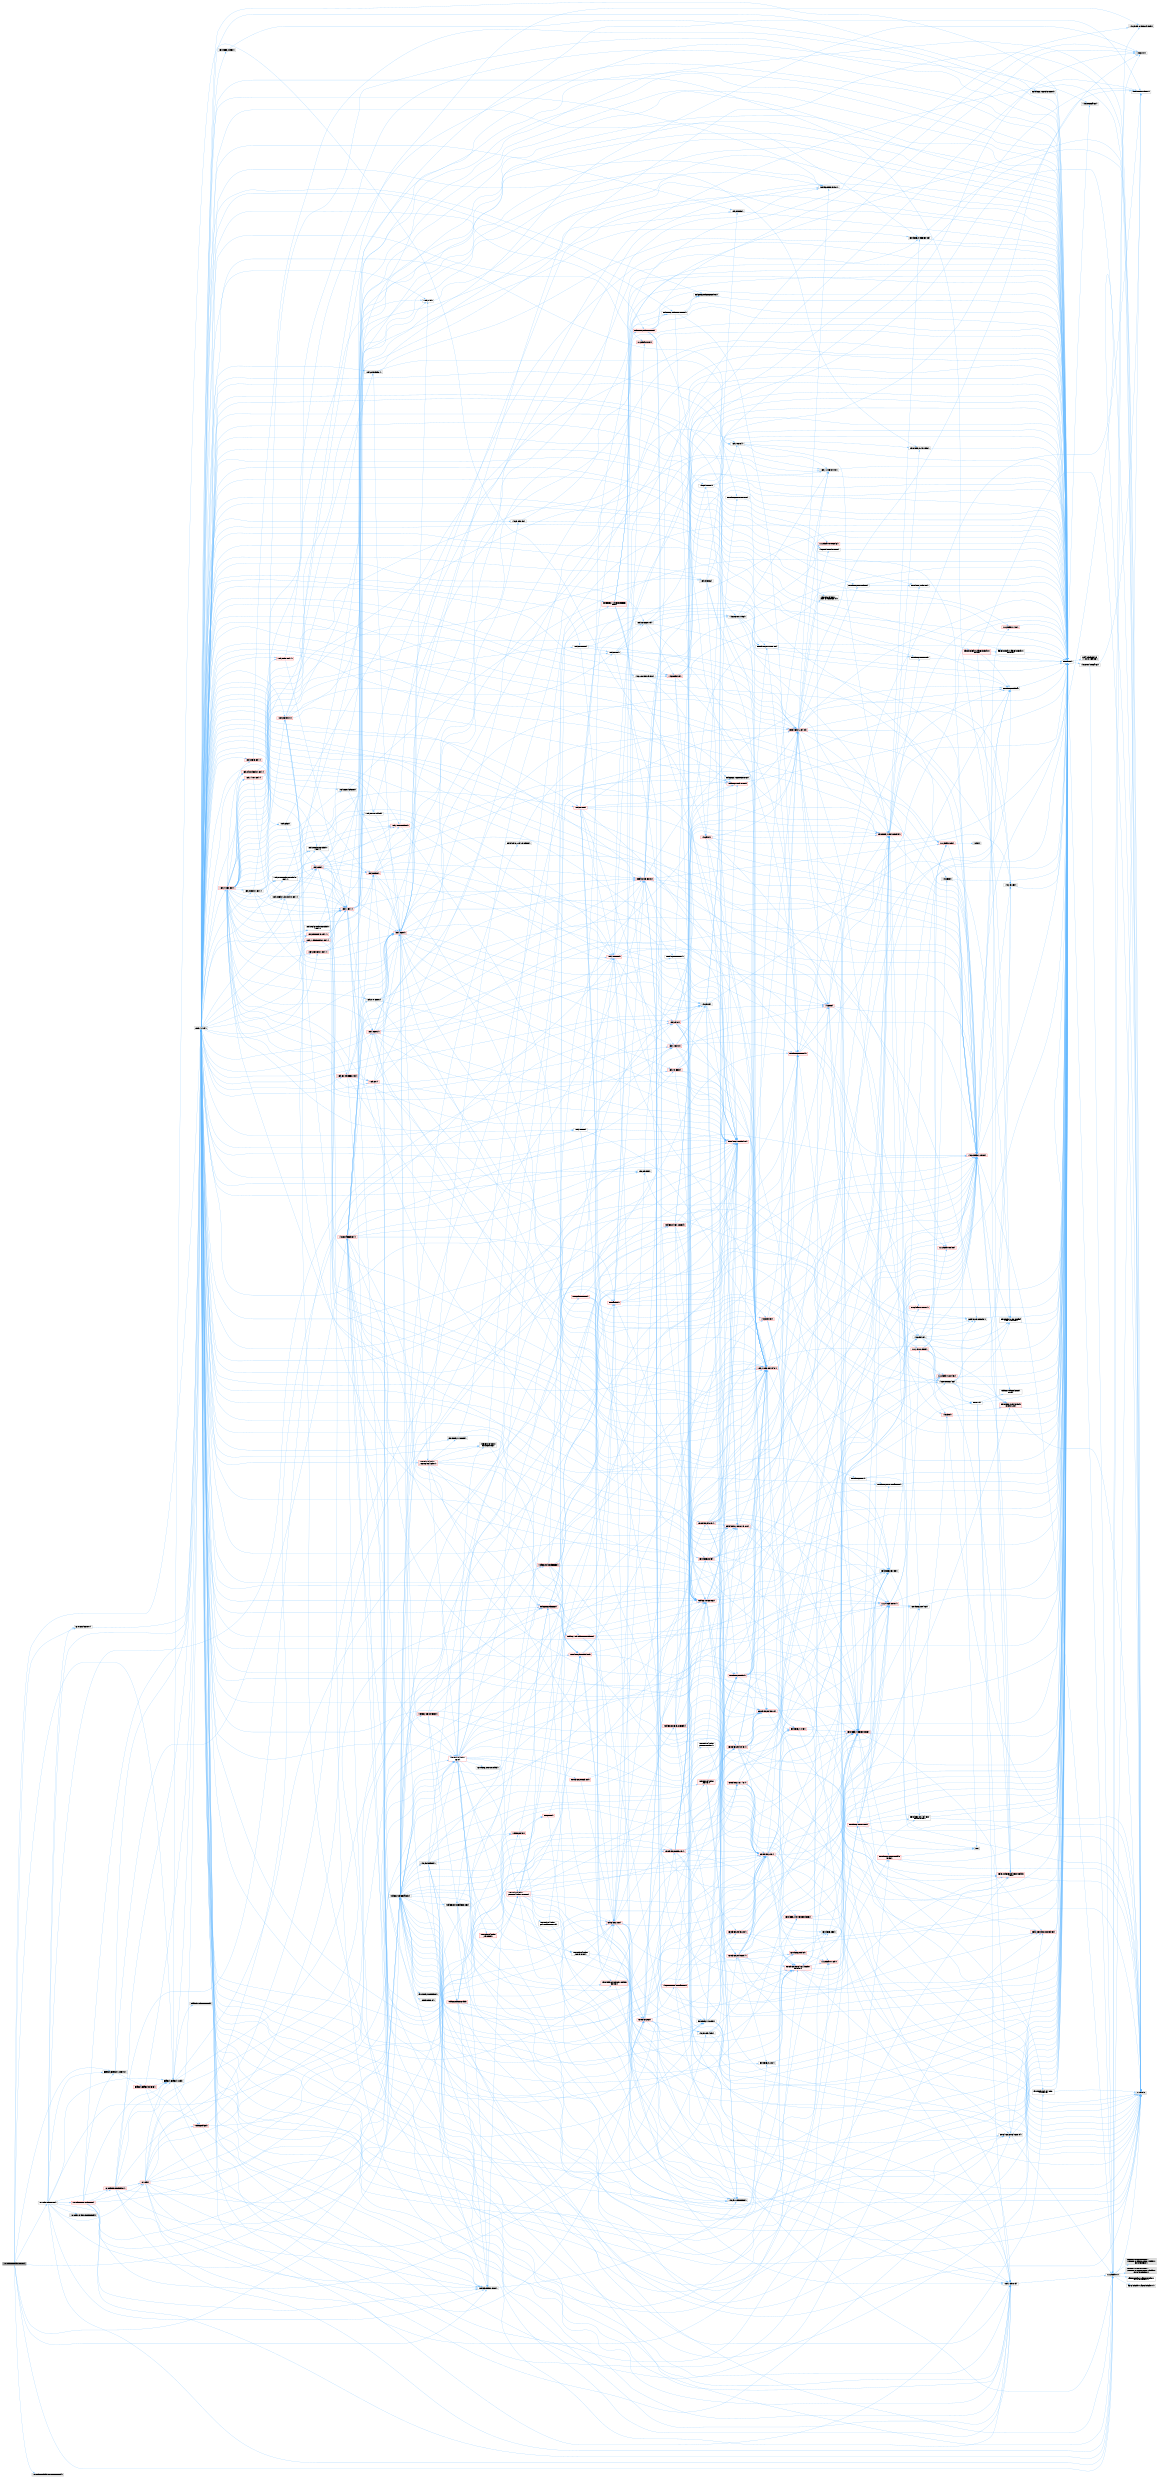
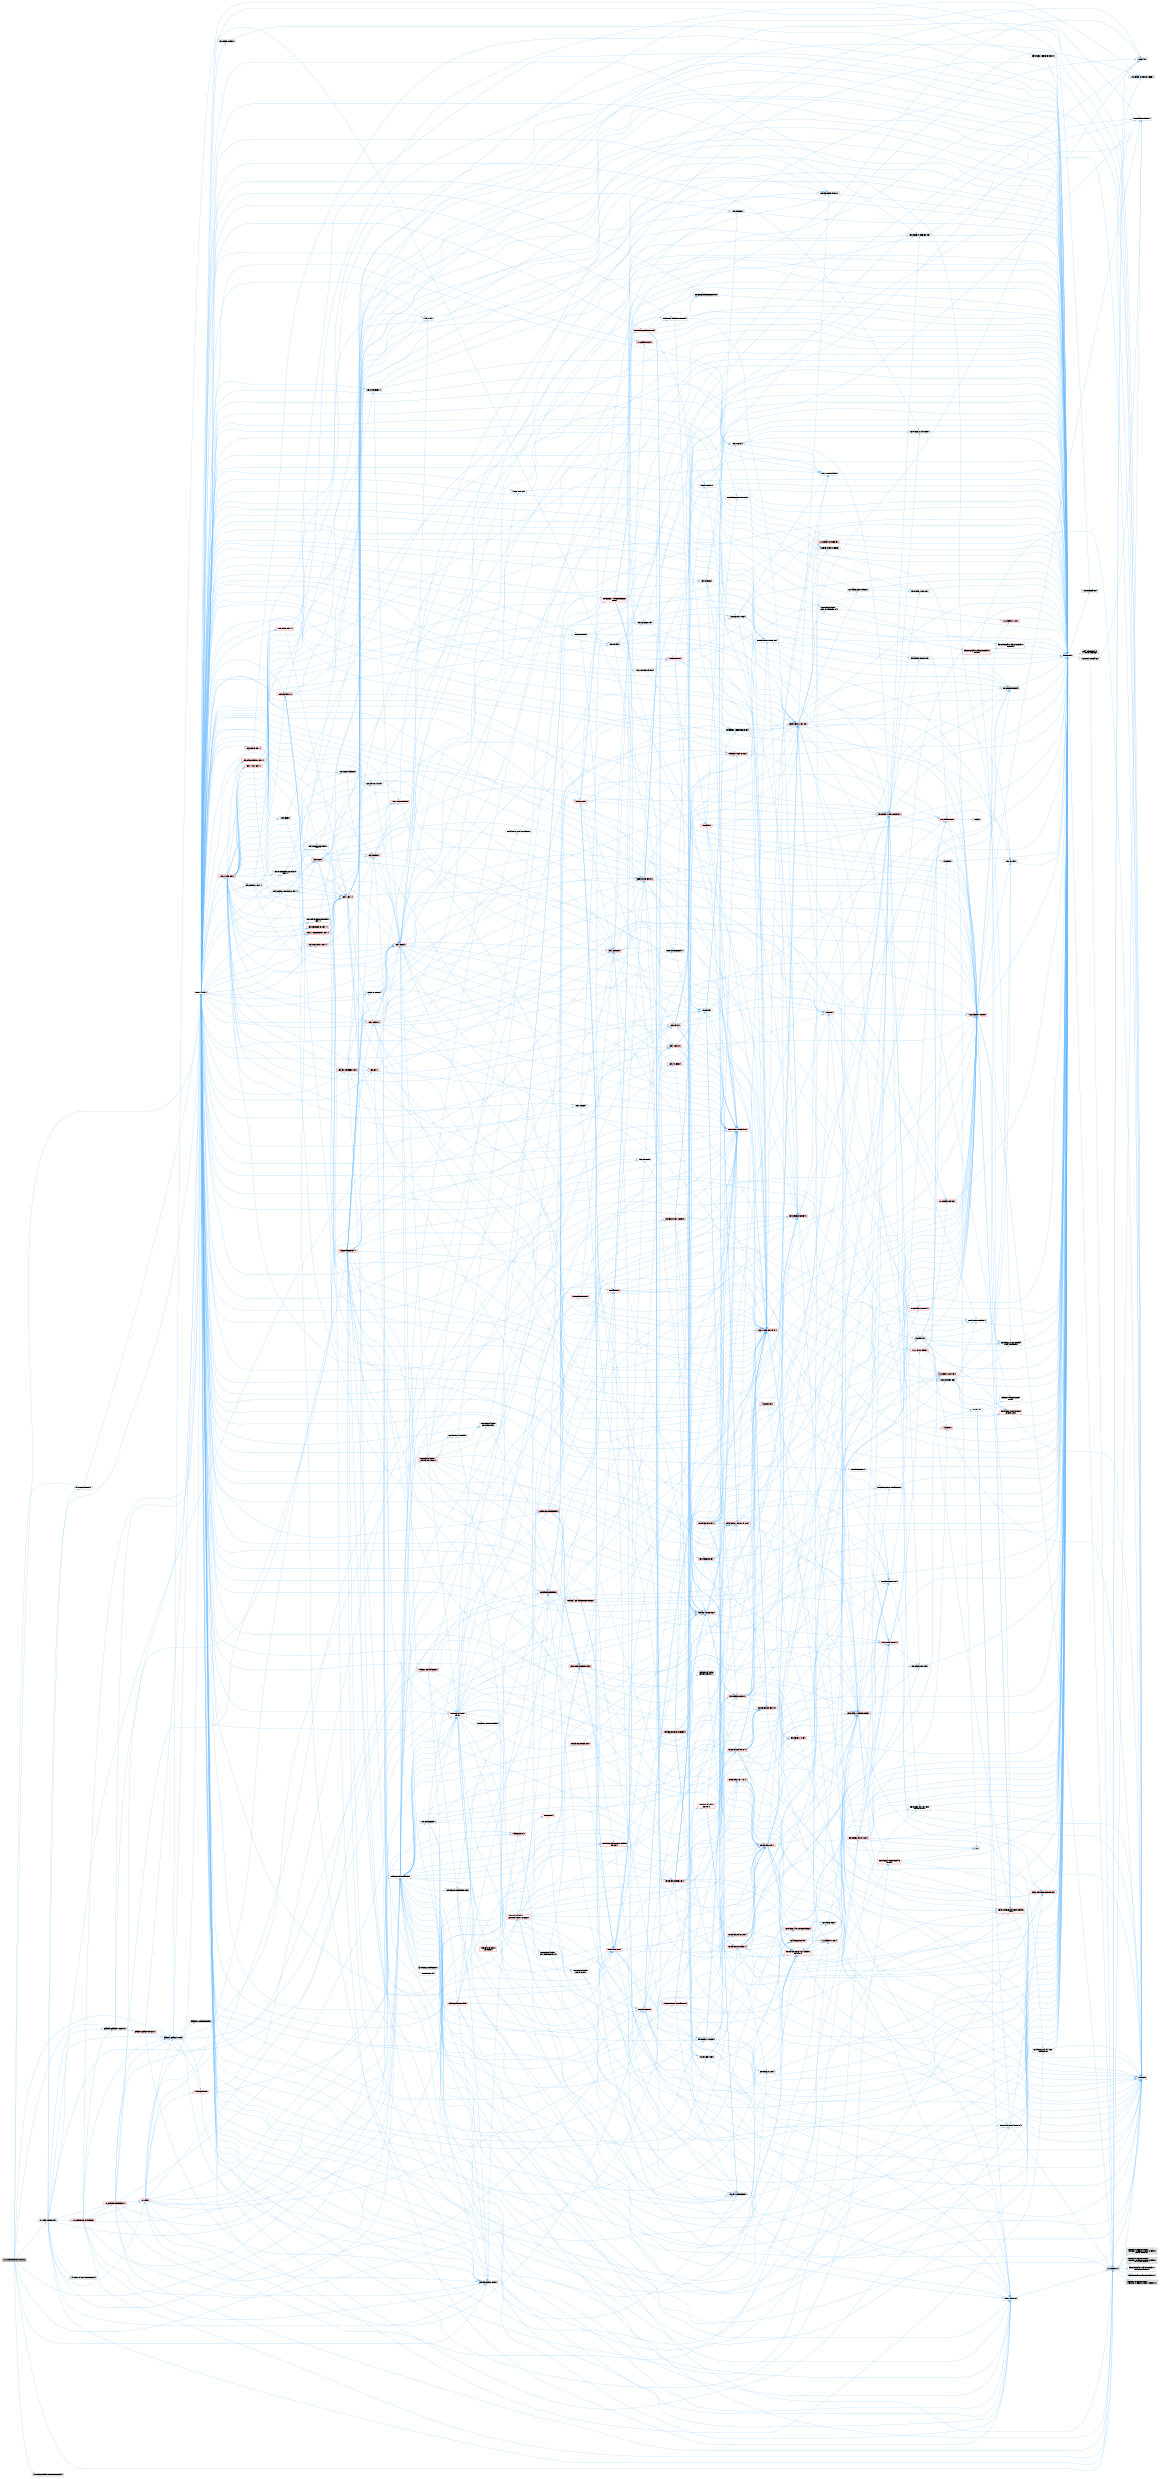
none -> (1142, 2282)
